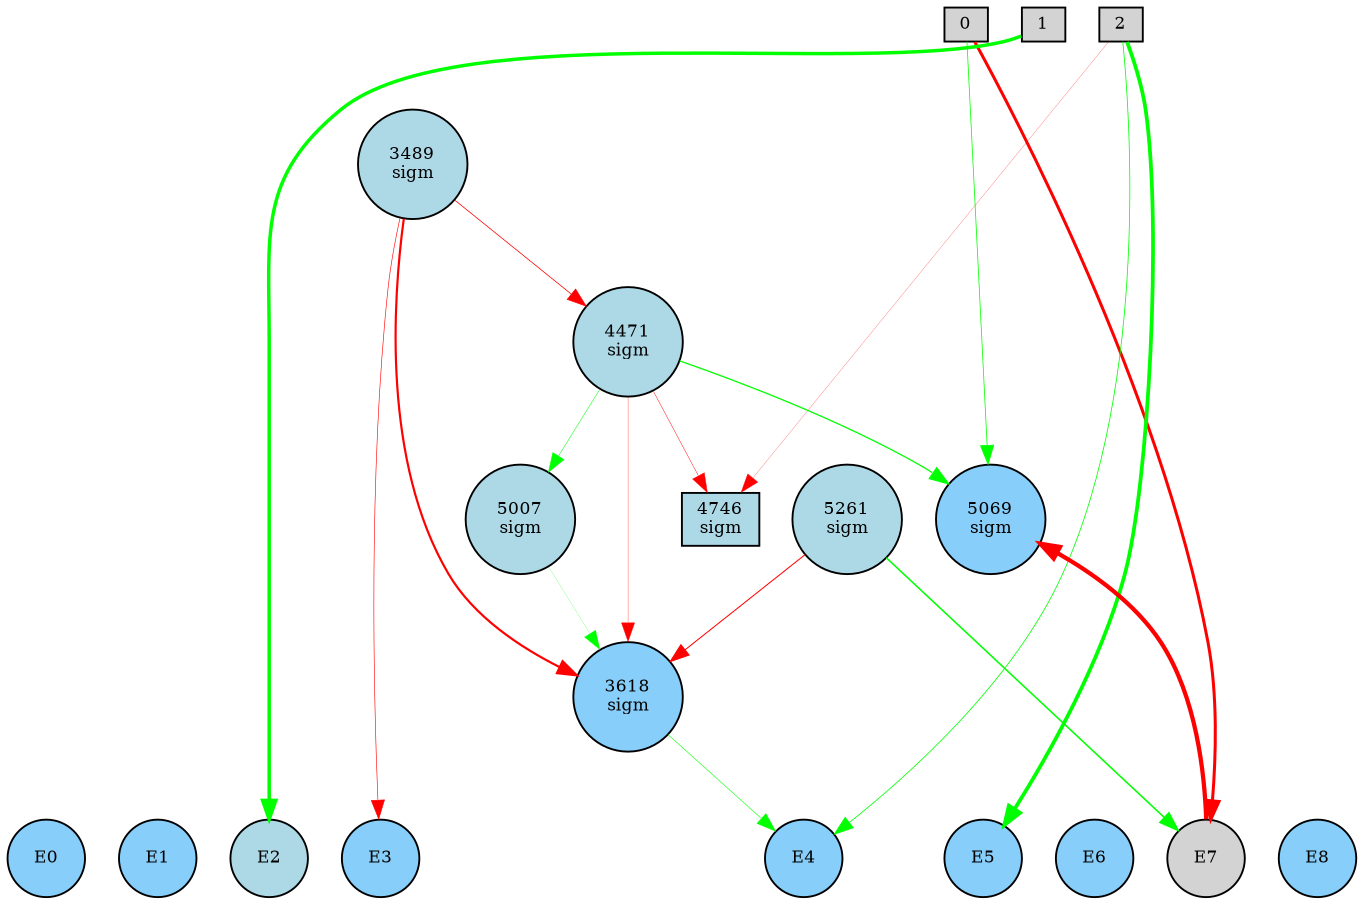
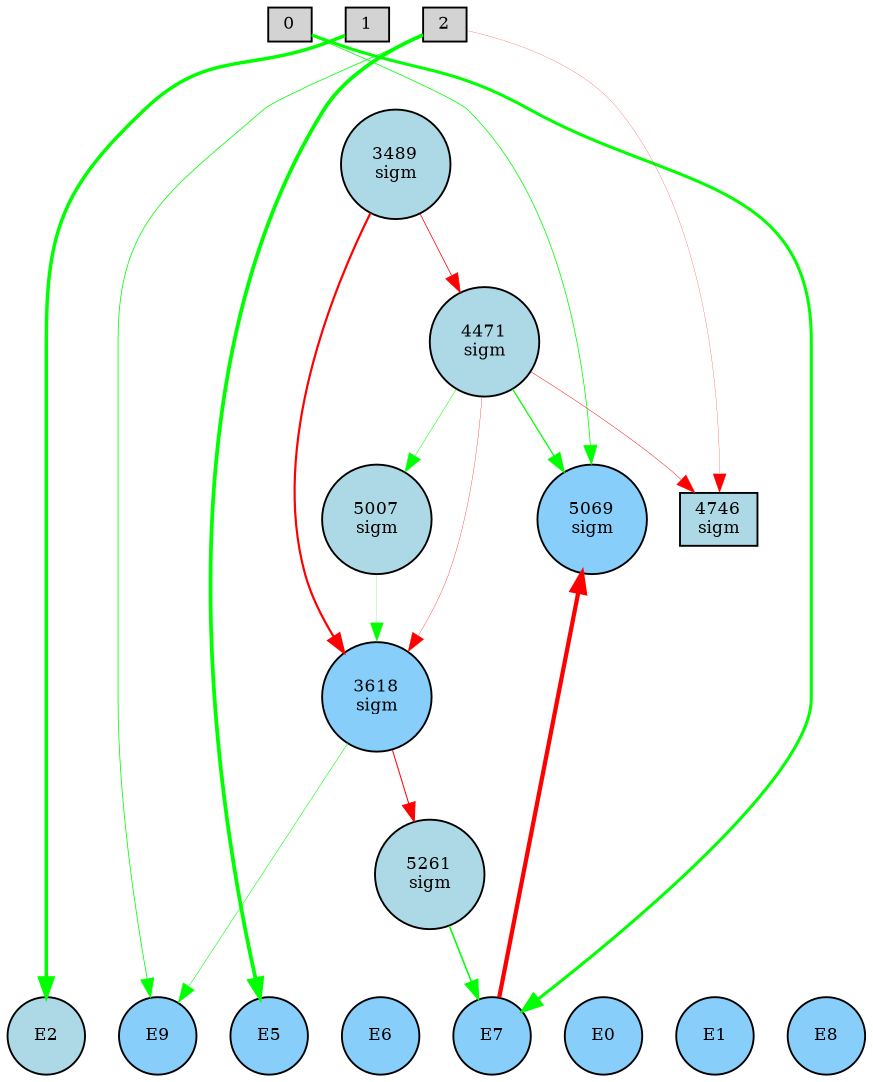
(1134, 389) -> (811, 414)
(745, 602) -> (401, 777)
(381, 858) -> none
(804, 858) -> (158, 1036)
(1206, 858) -> (492, 1036)
